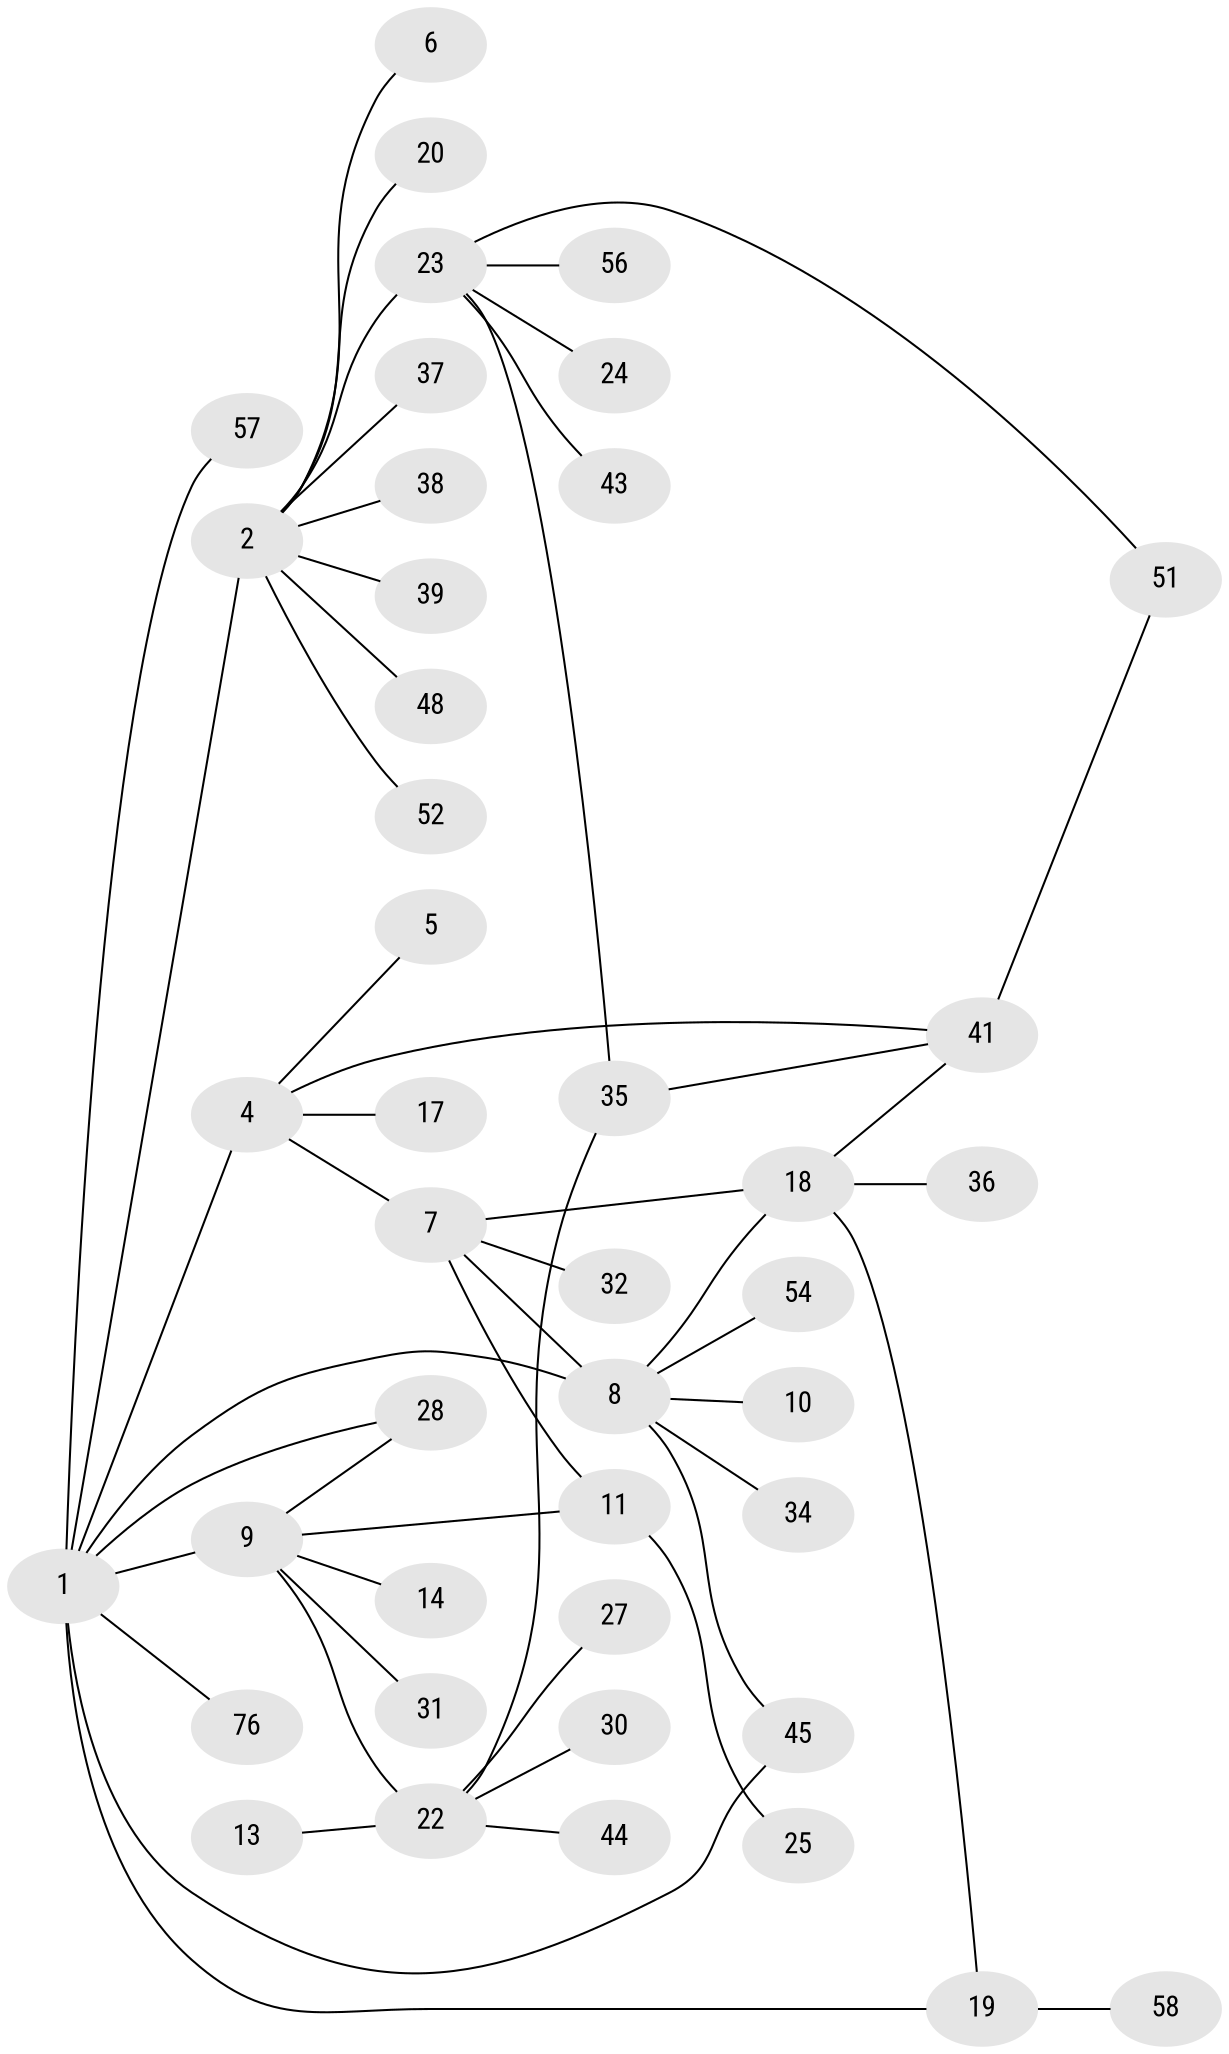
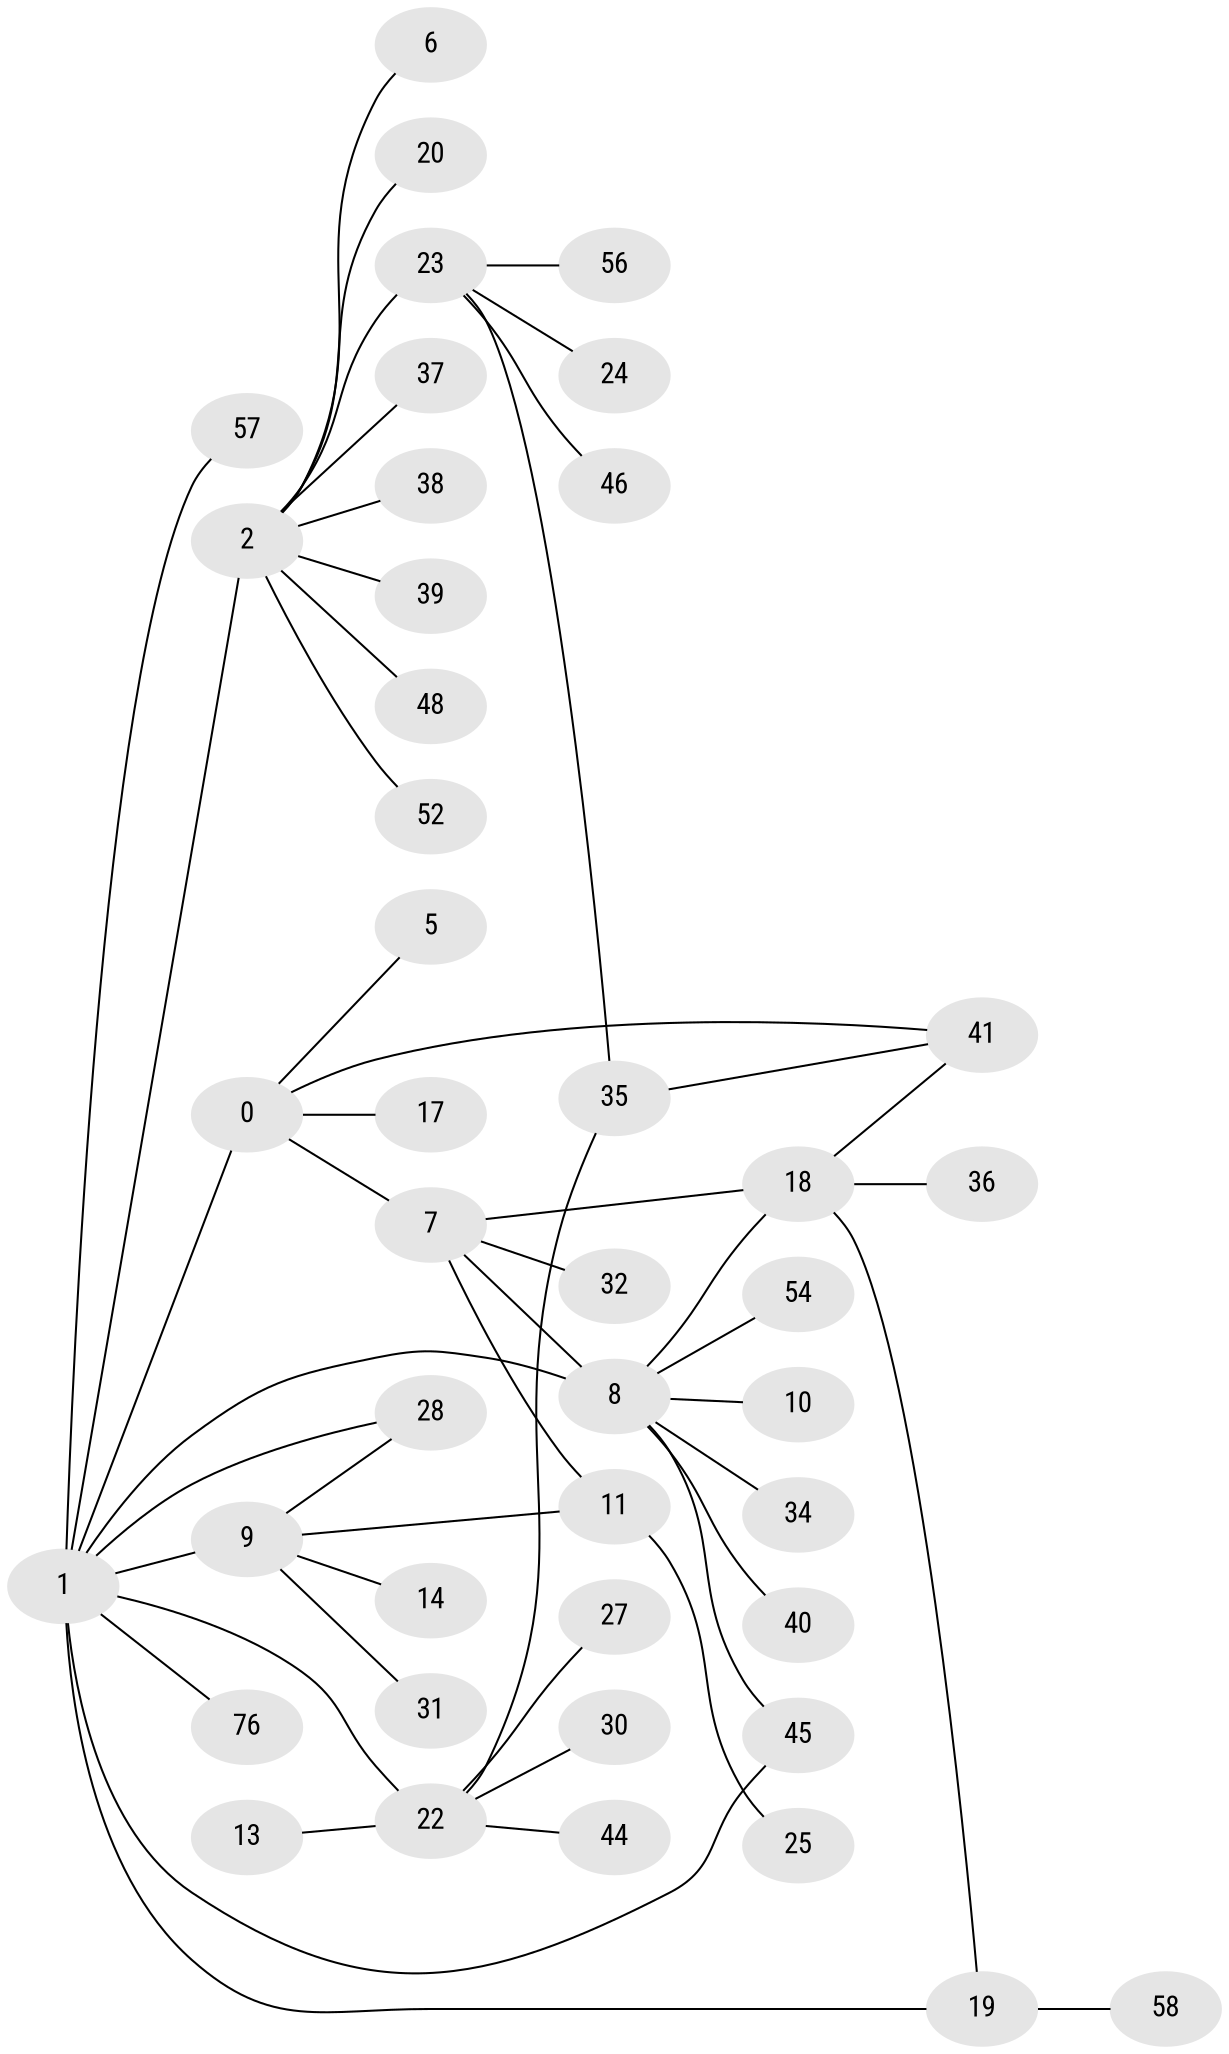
(615, 486) -> (615, 486)
(1166, 580) -> none
(247, 1115) -> (247, 1115)
none -> (798, 1625)
(336, 1682) -> (282, 1659)
